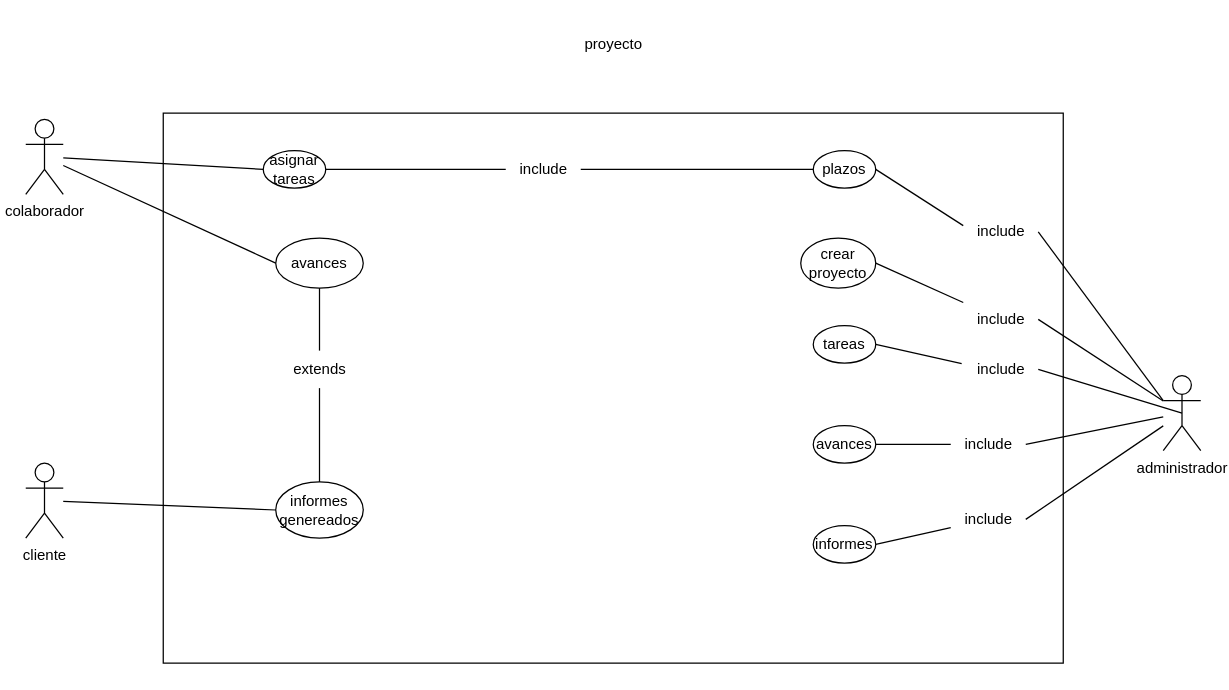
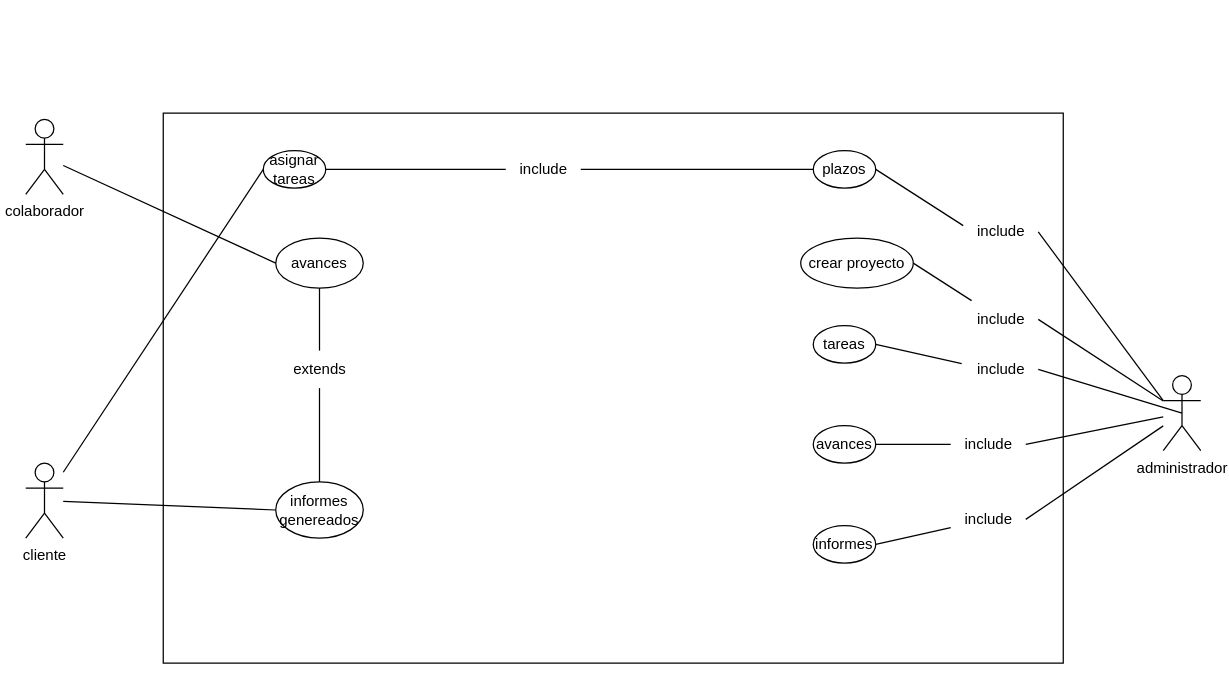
(613, 44) -> none
(163, 164) -> (163, 321)
(838, 263) -> (857, 263)
